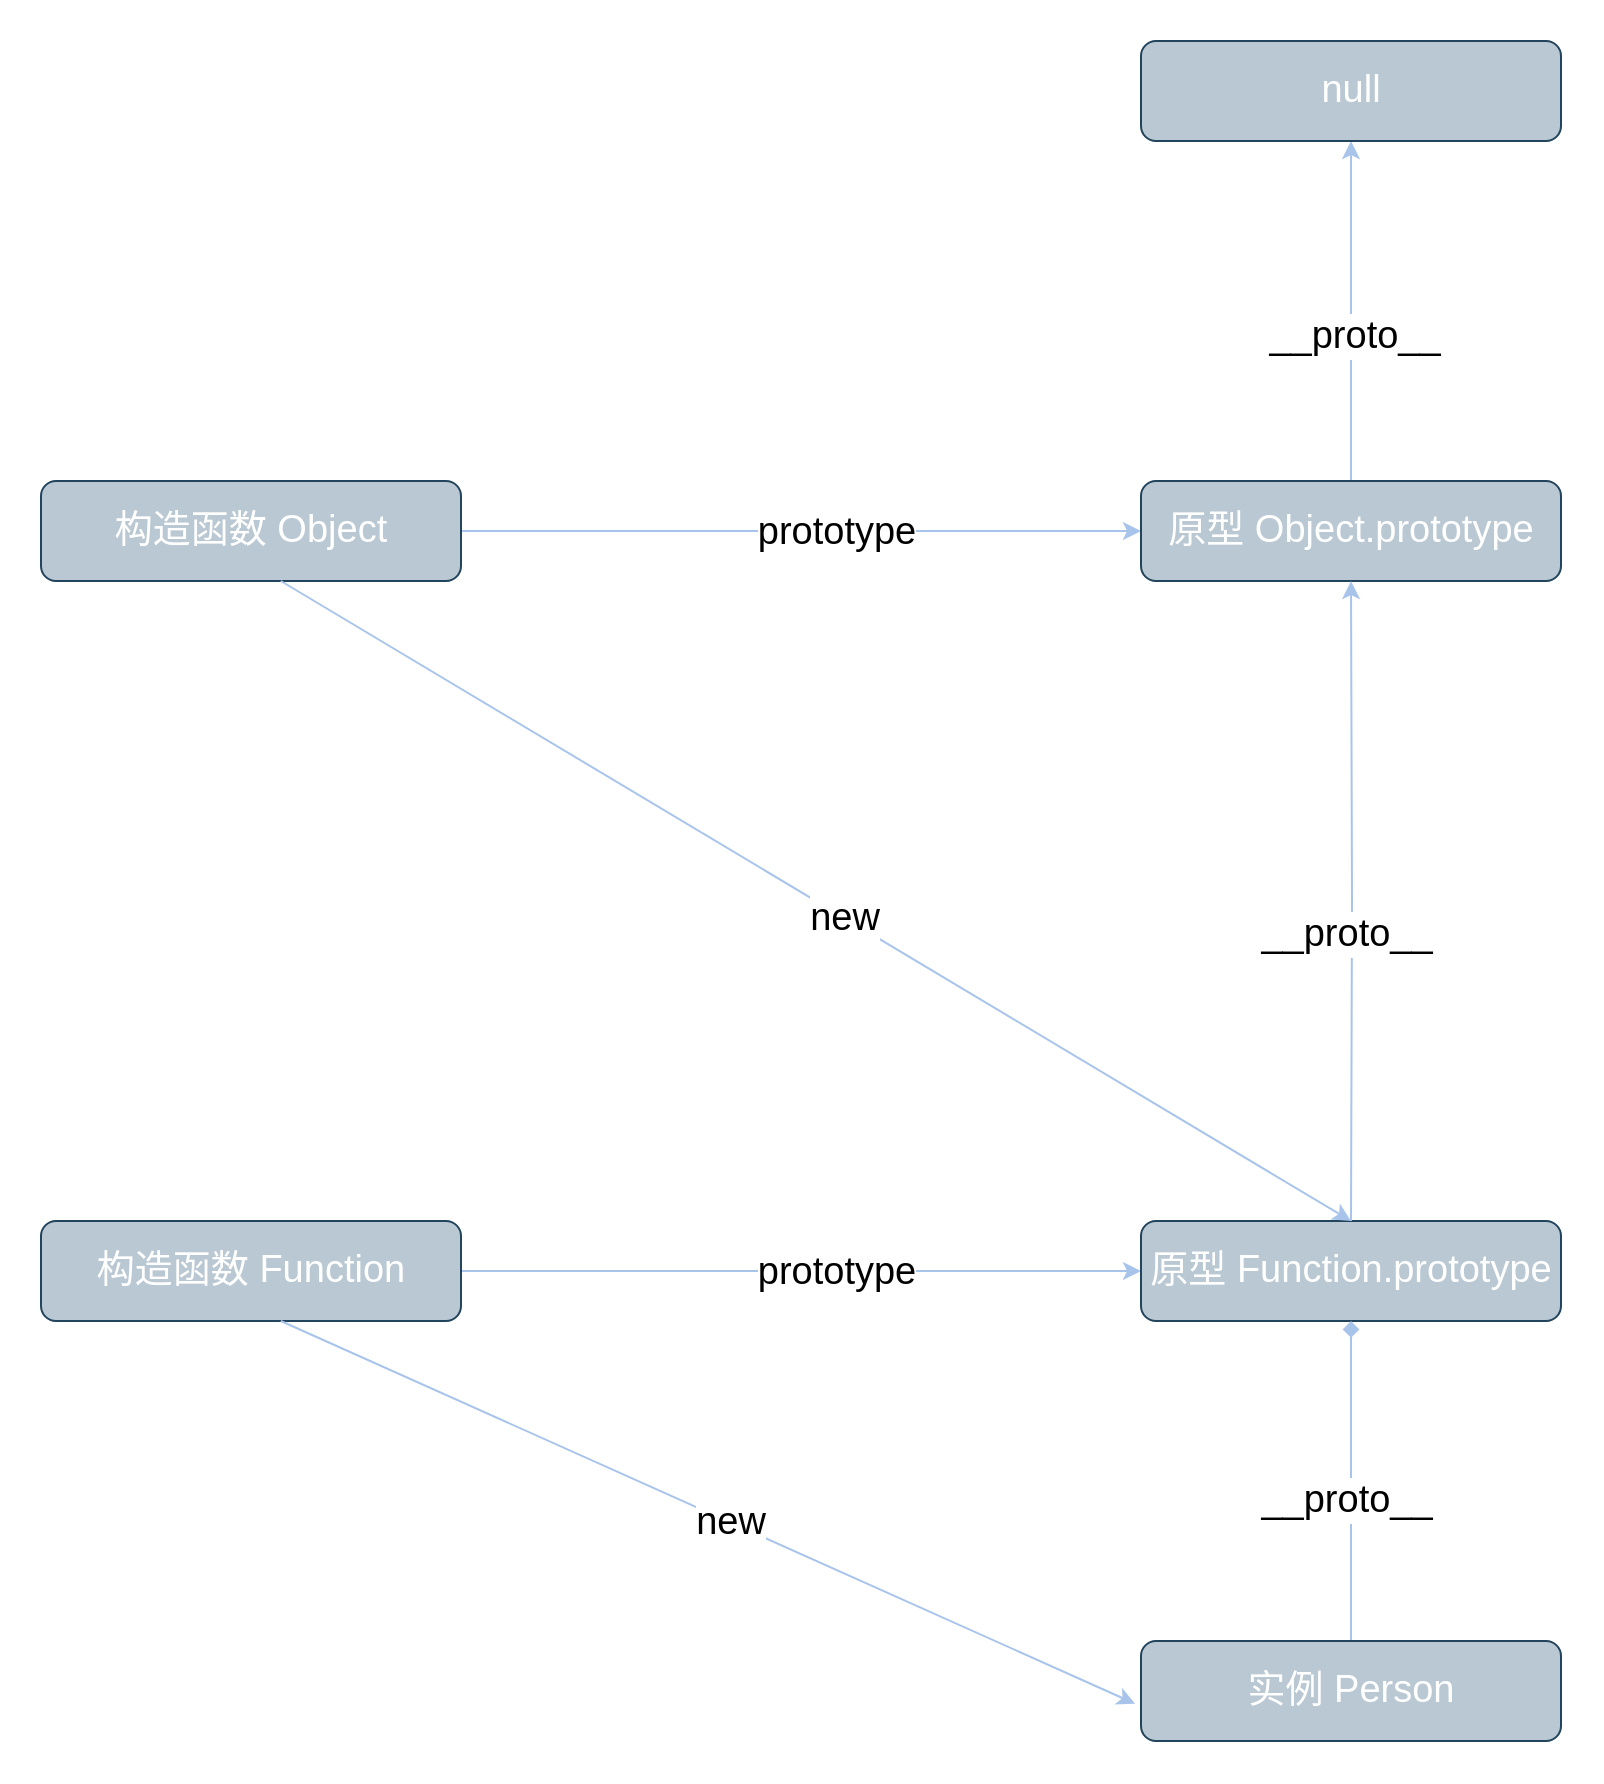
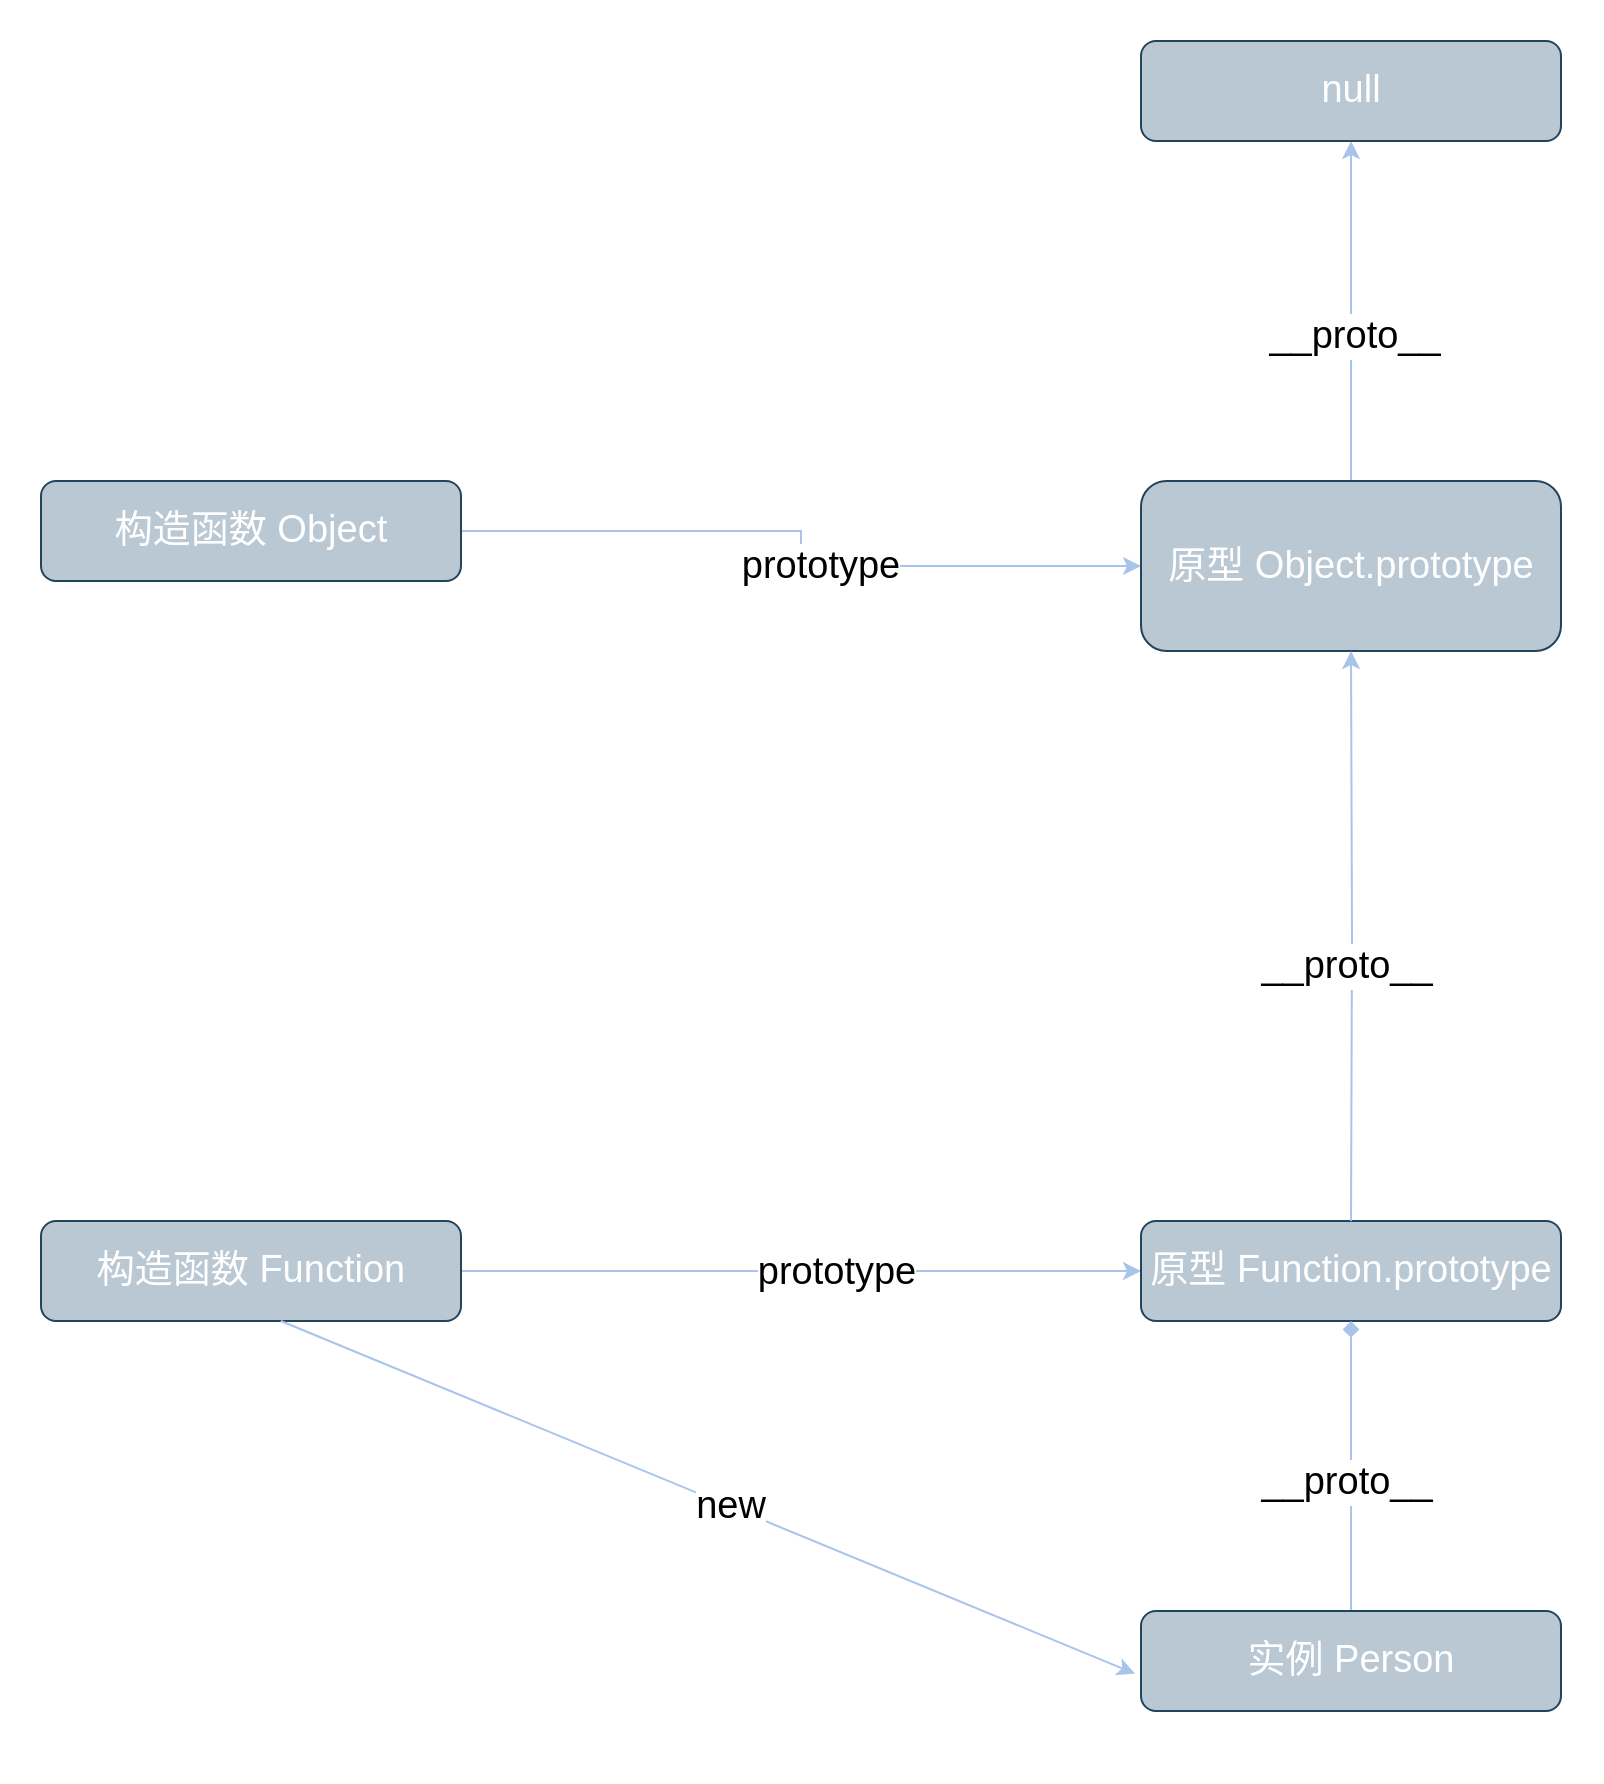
(1351, 531) -> (1351, 566)
(844, 918) -> none
(1351, 1691) -> (1351, 1661)
